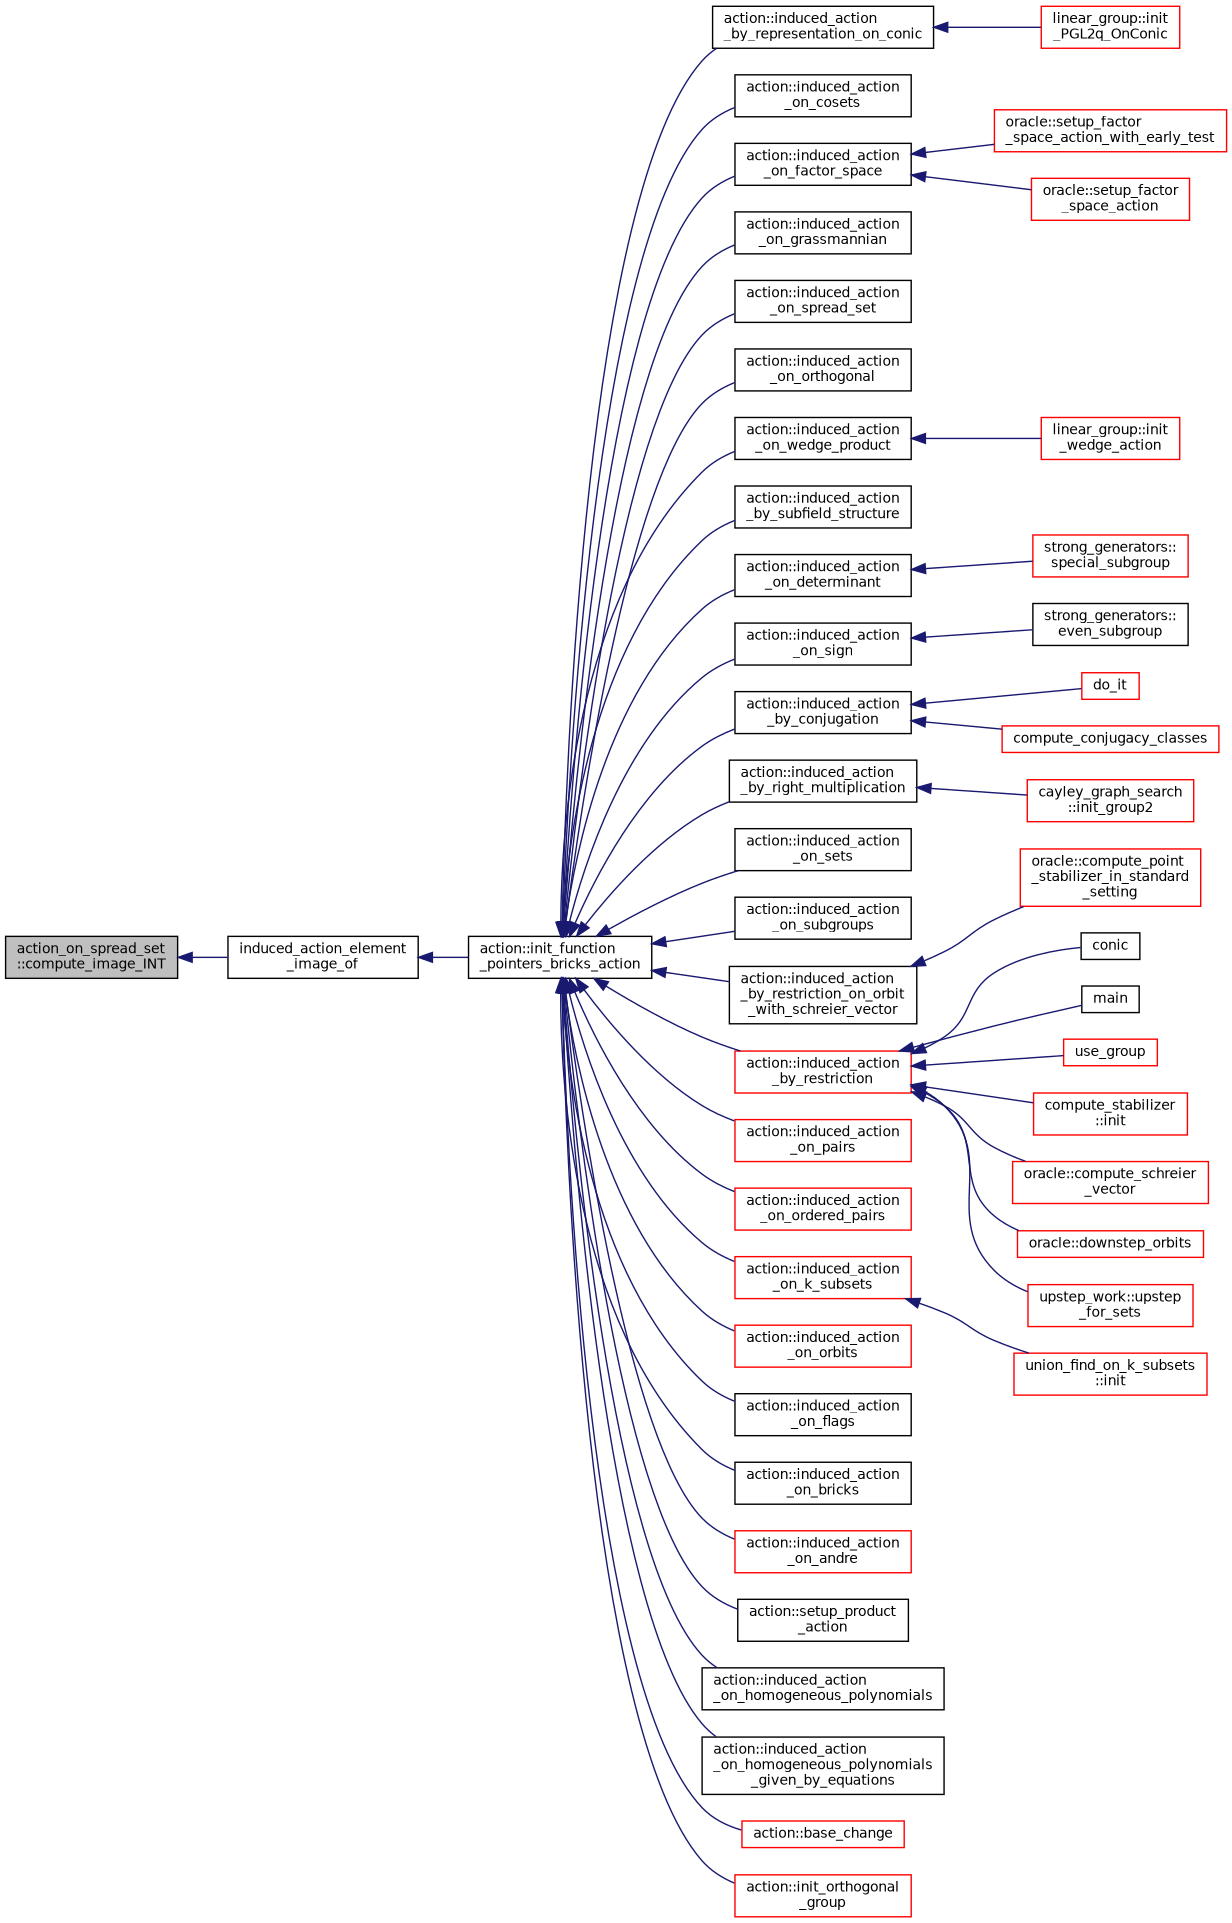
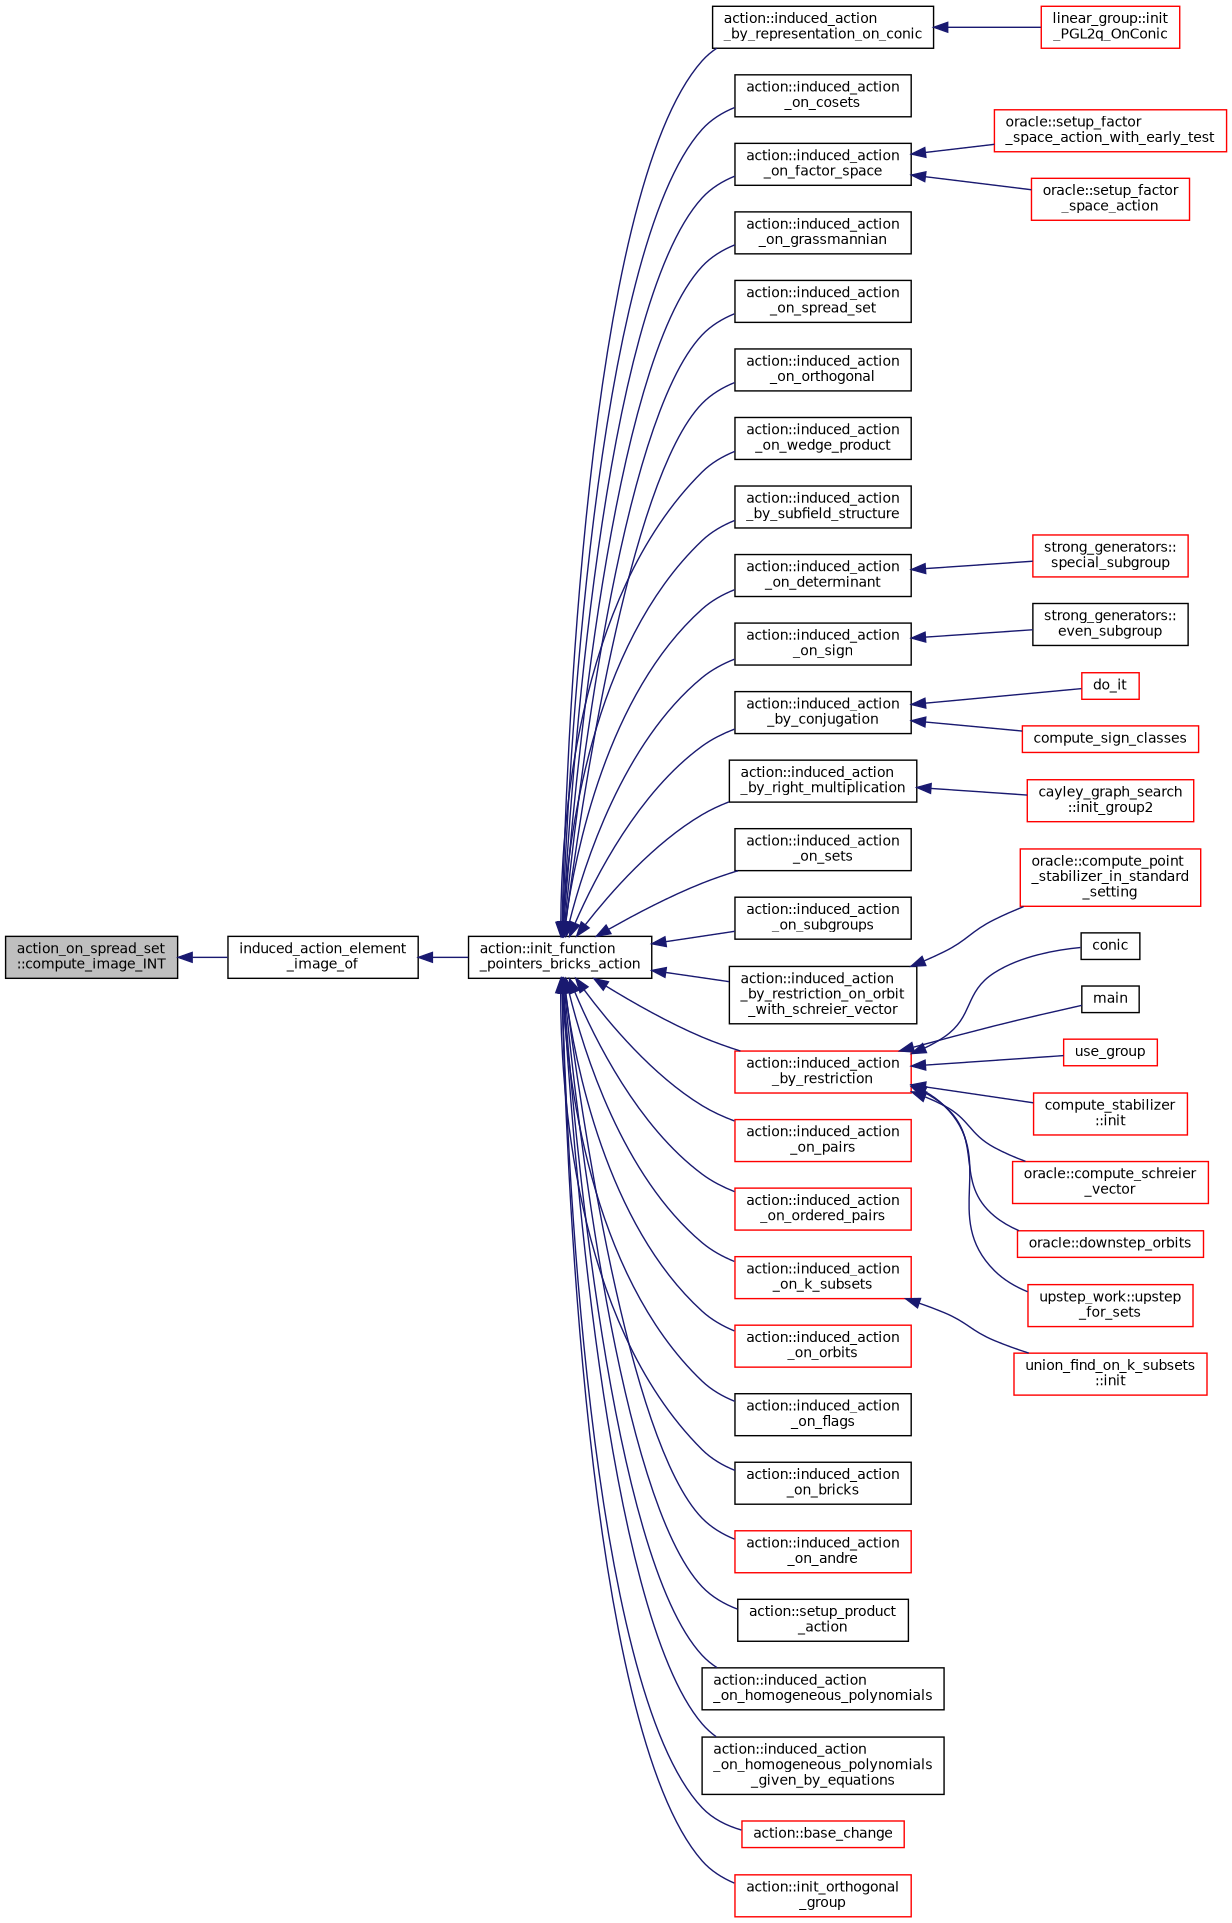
(1110, 438) -> none
(1110, 739) -> (1110, 739)
